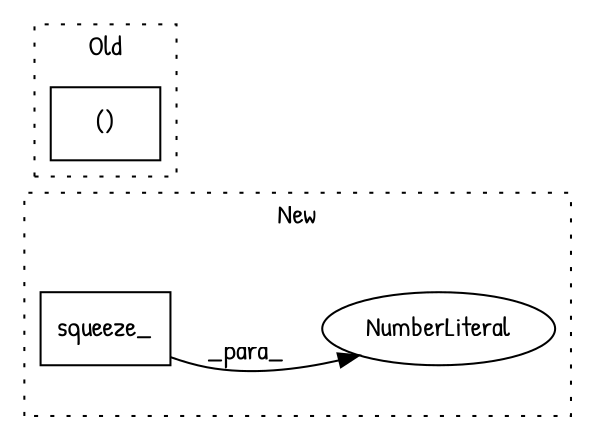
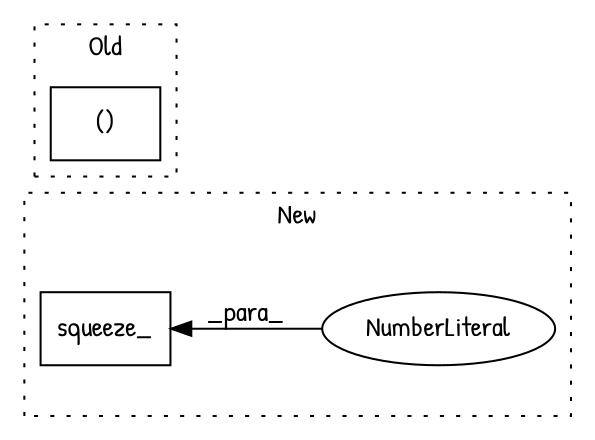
(254, 371) -> (257, 329)
